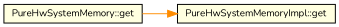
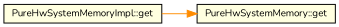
(155, 14) -> (174, 14)
